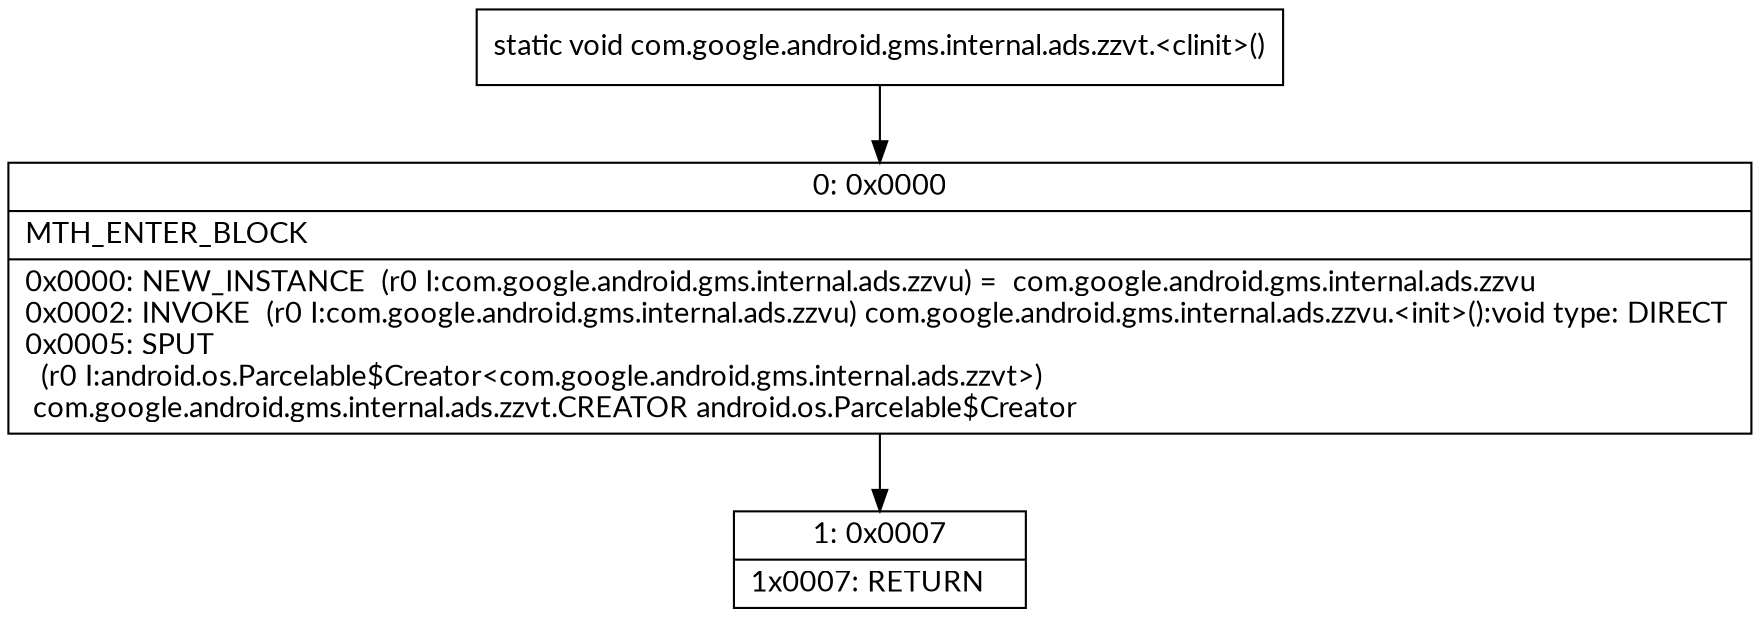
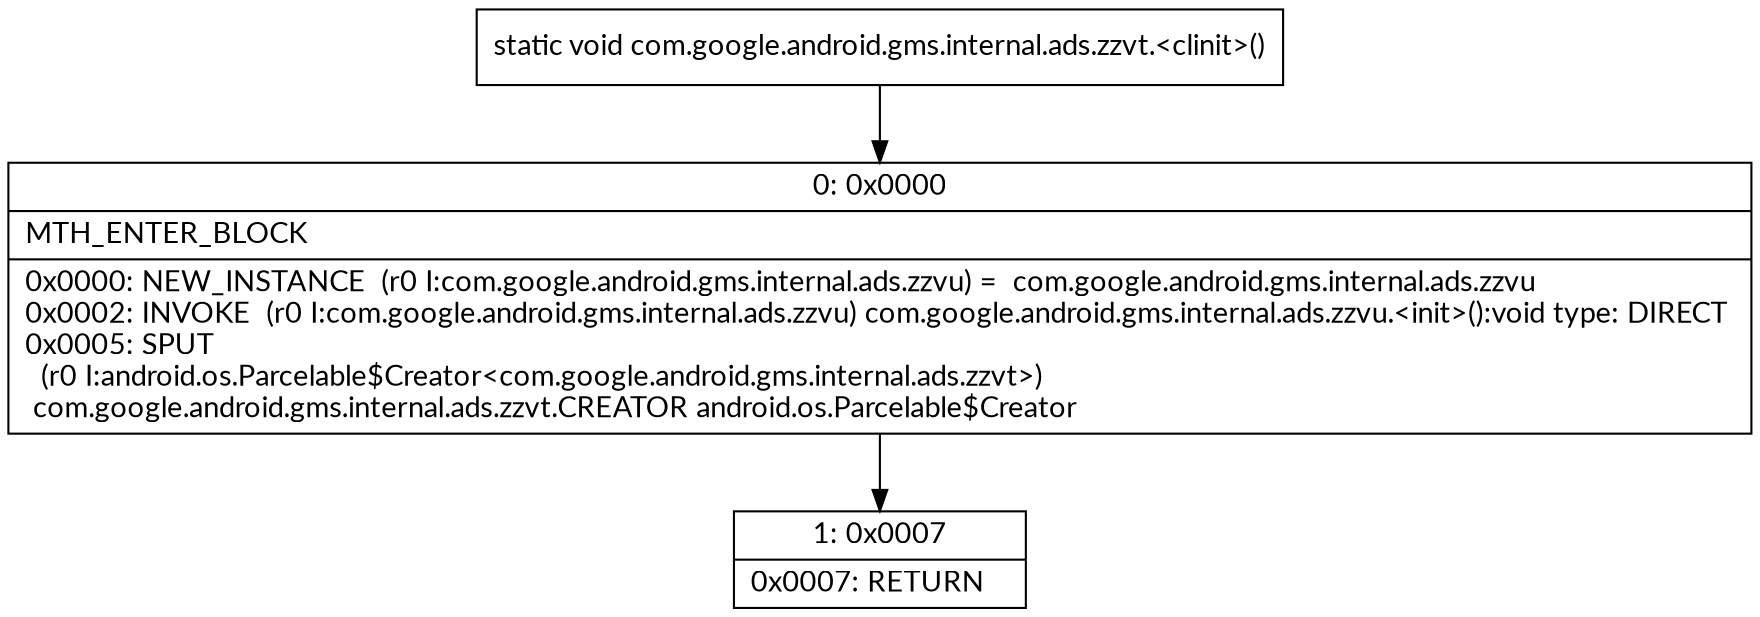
(880, 583) -> (880, 583)
